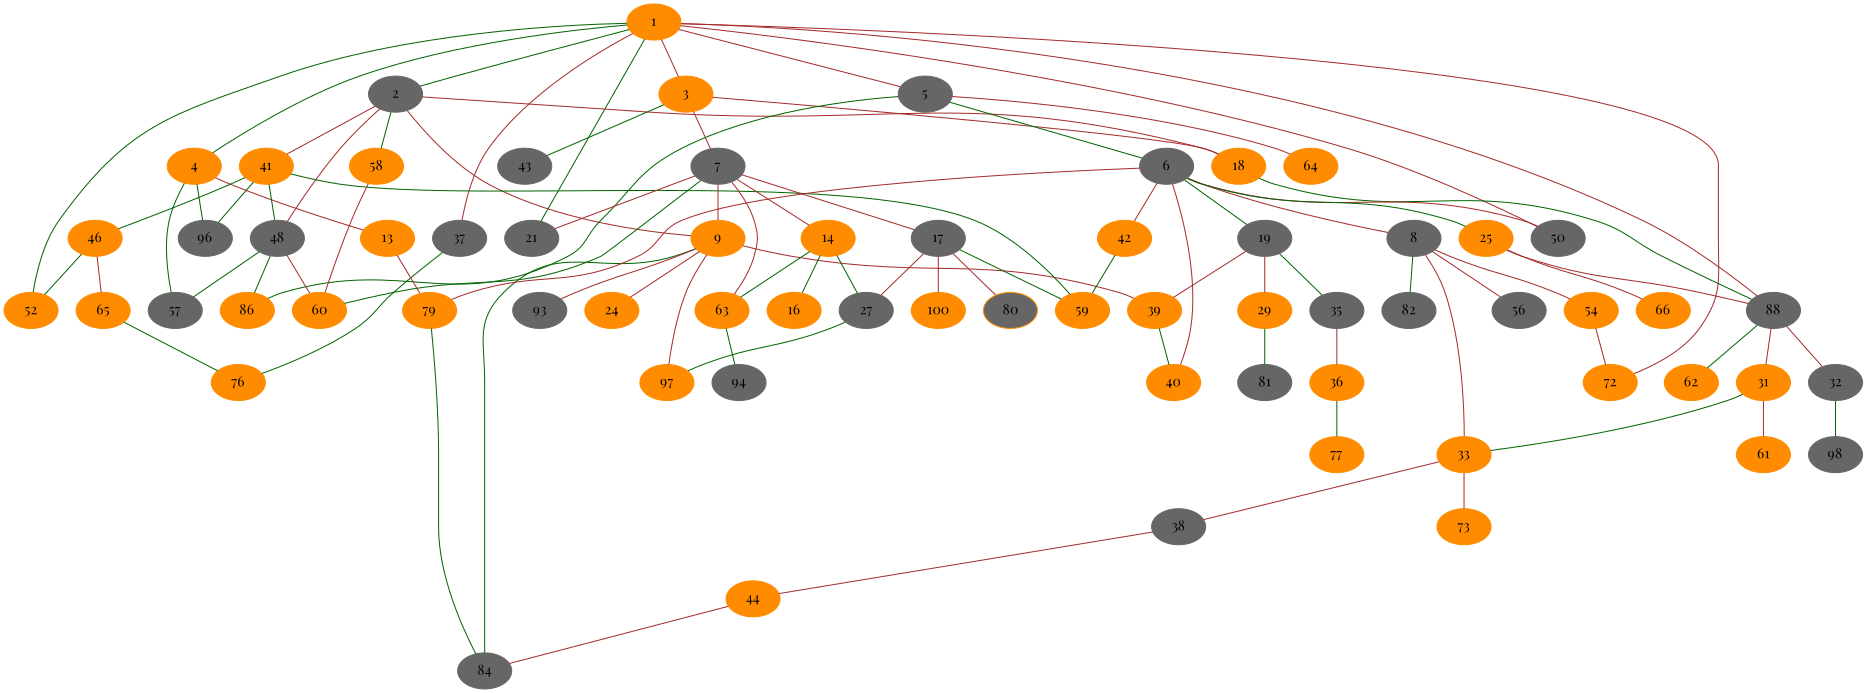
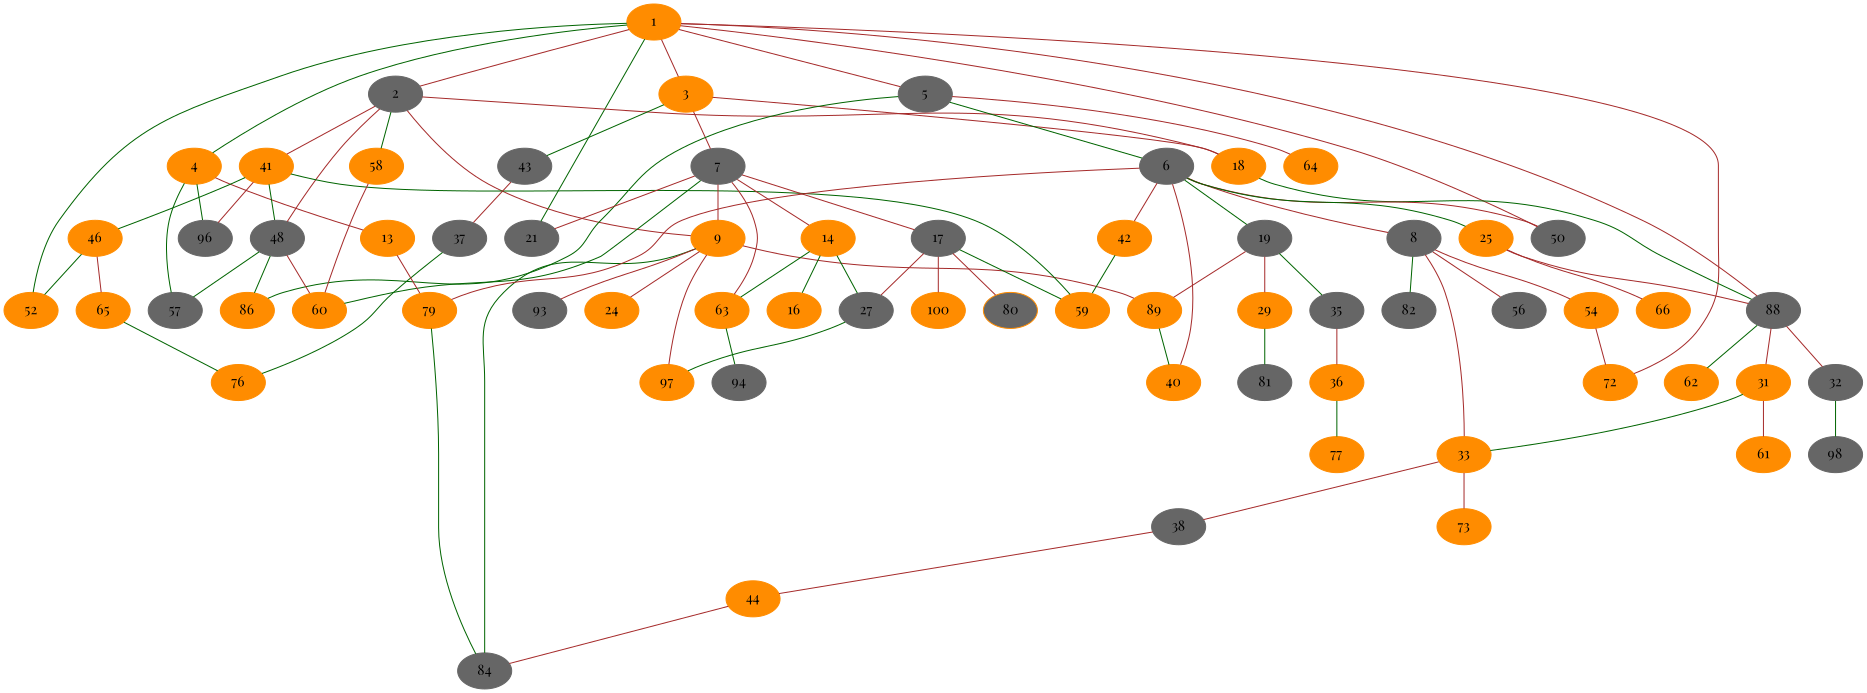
(524, 57) -> (524, 57)
(520, 112) -> (492, 202)
(236, 202) -> (236, 202)
(1155, 310) -> (1155, 310)
